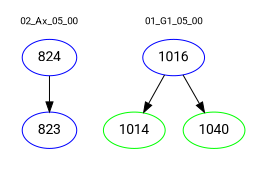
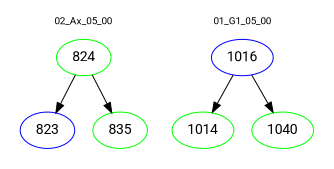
(49, 58) -> (84, 58)
none -> (120, 130)
